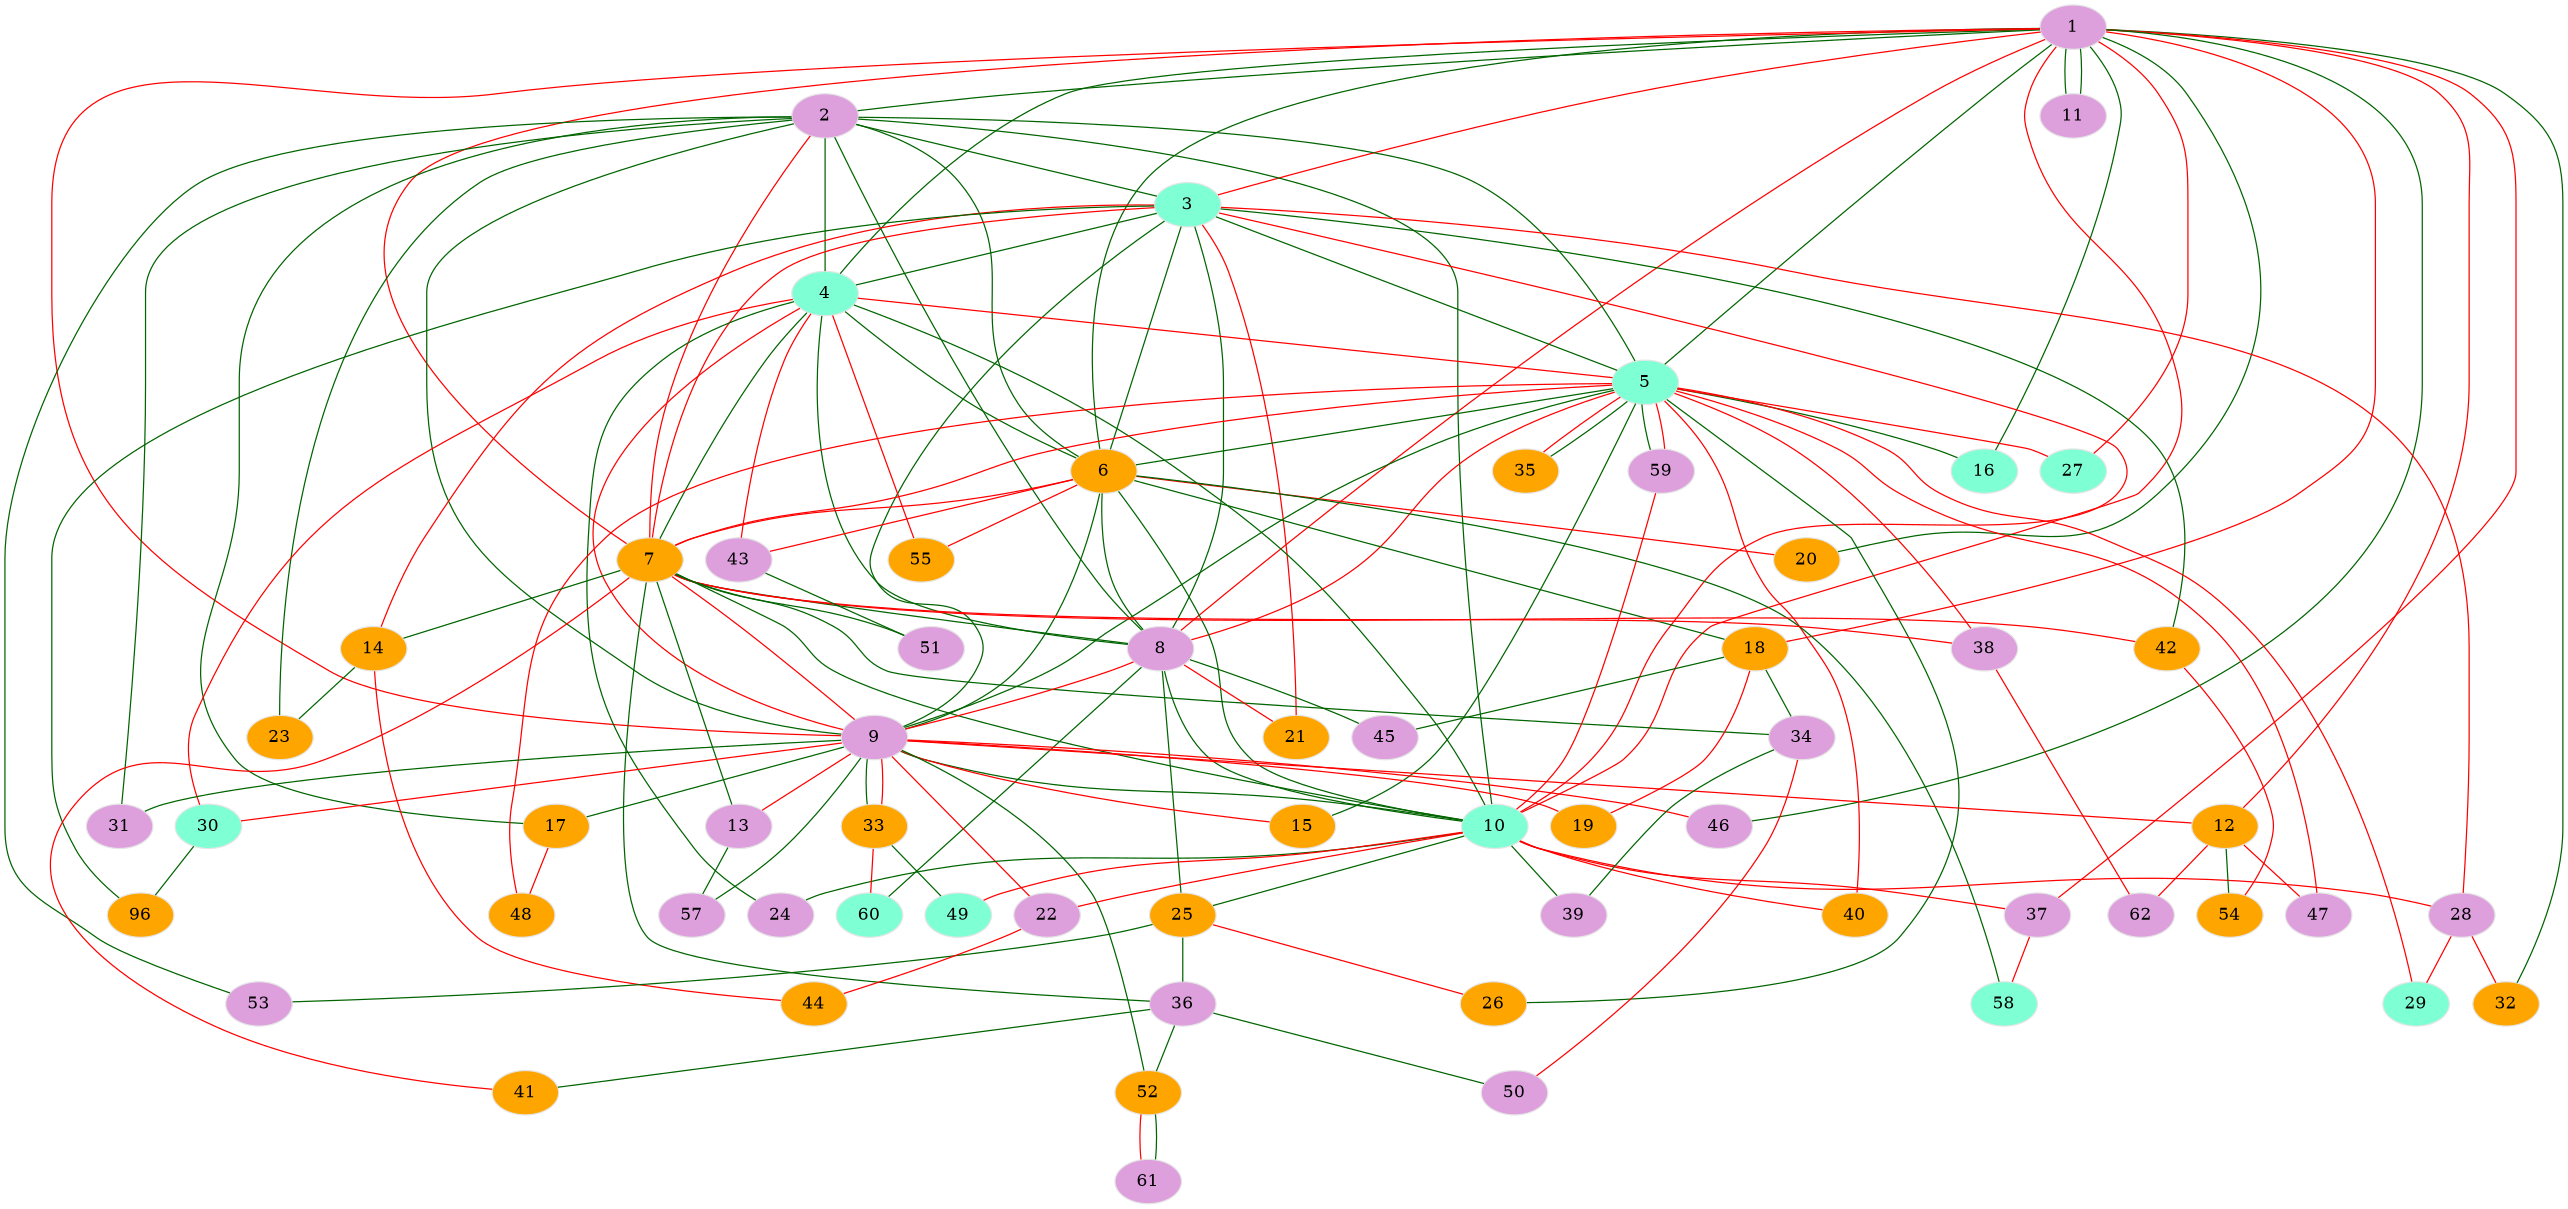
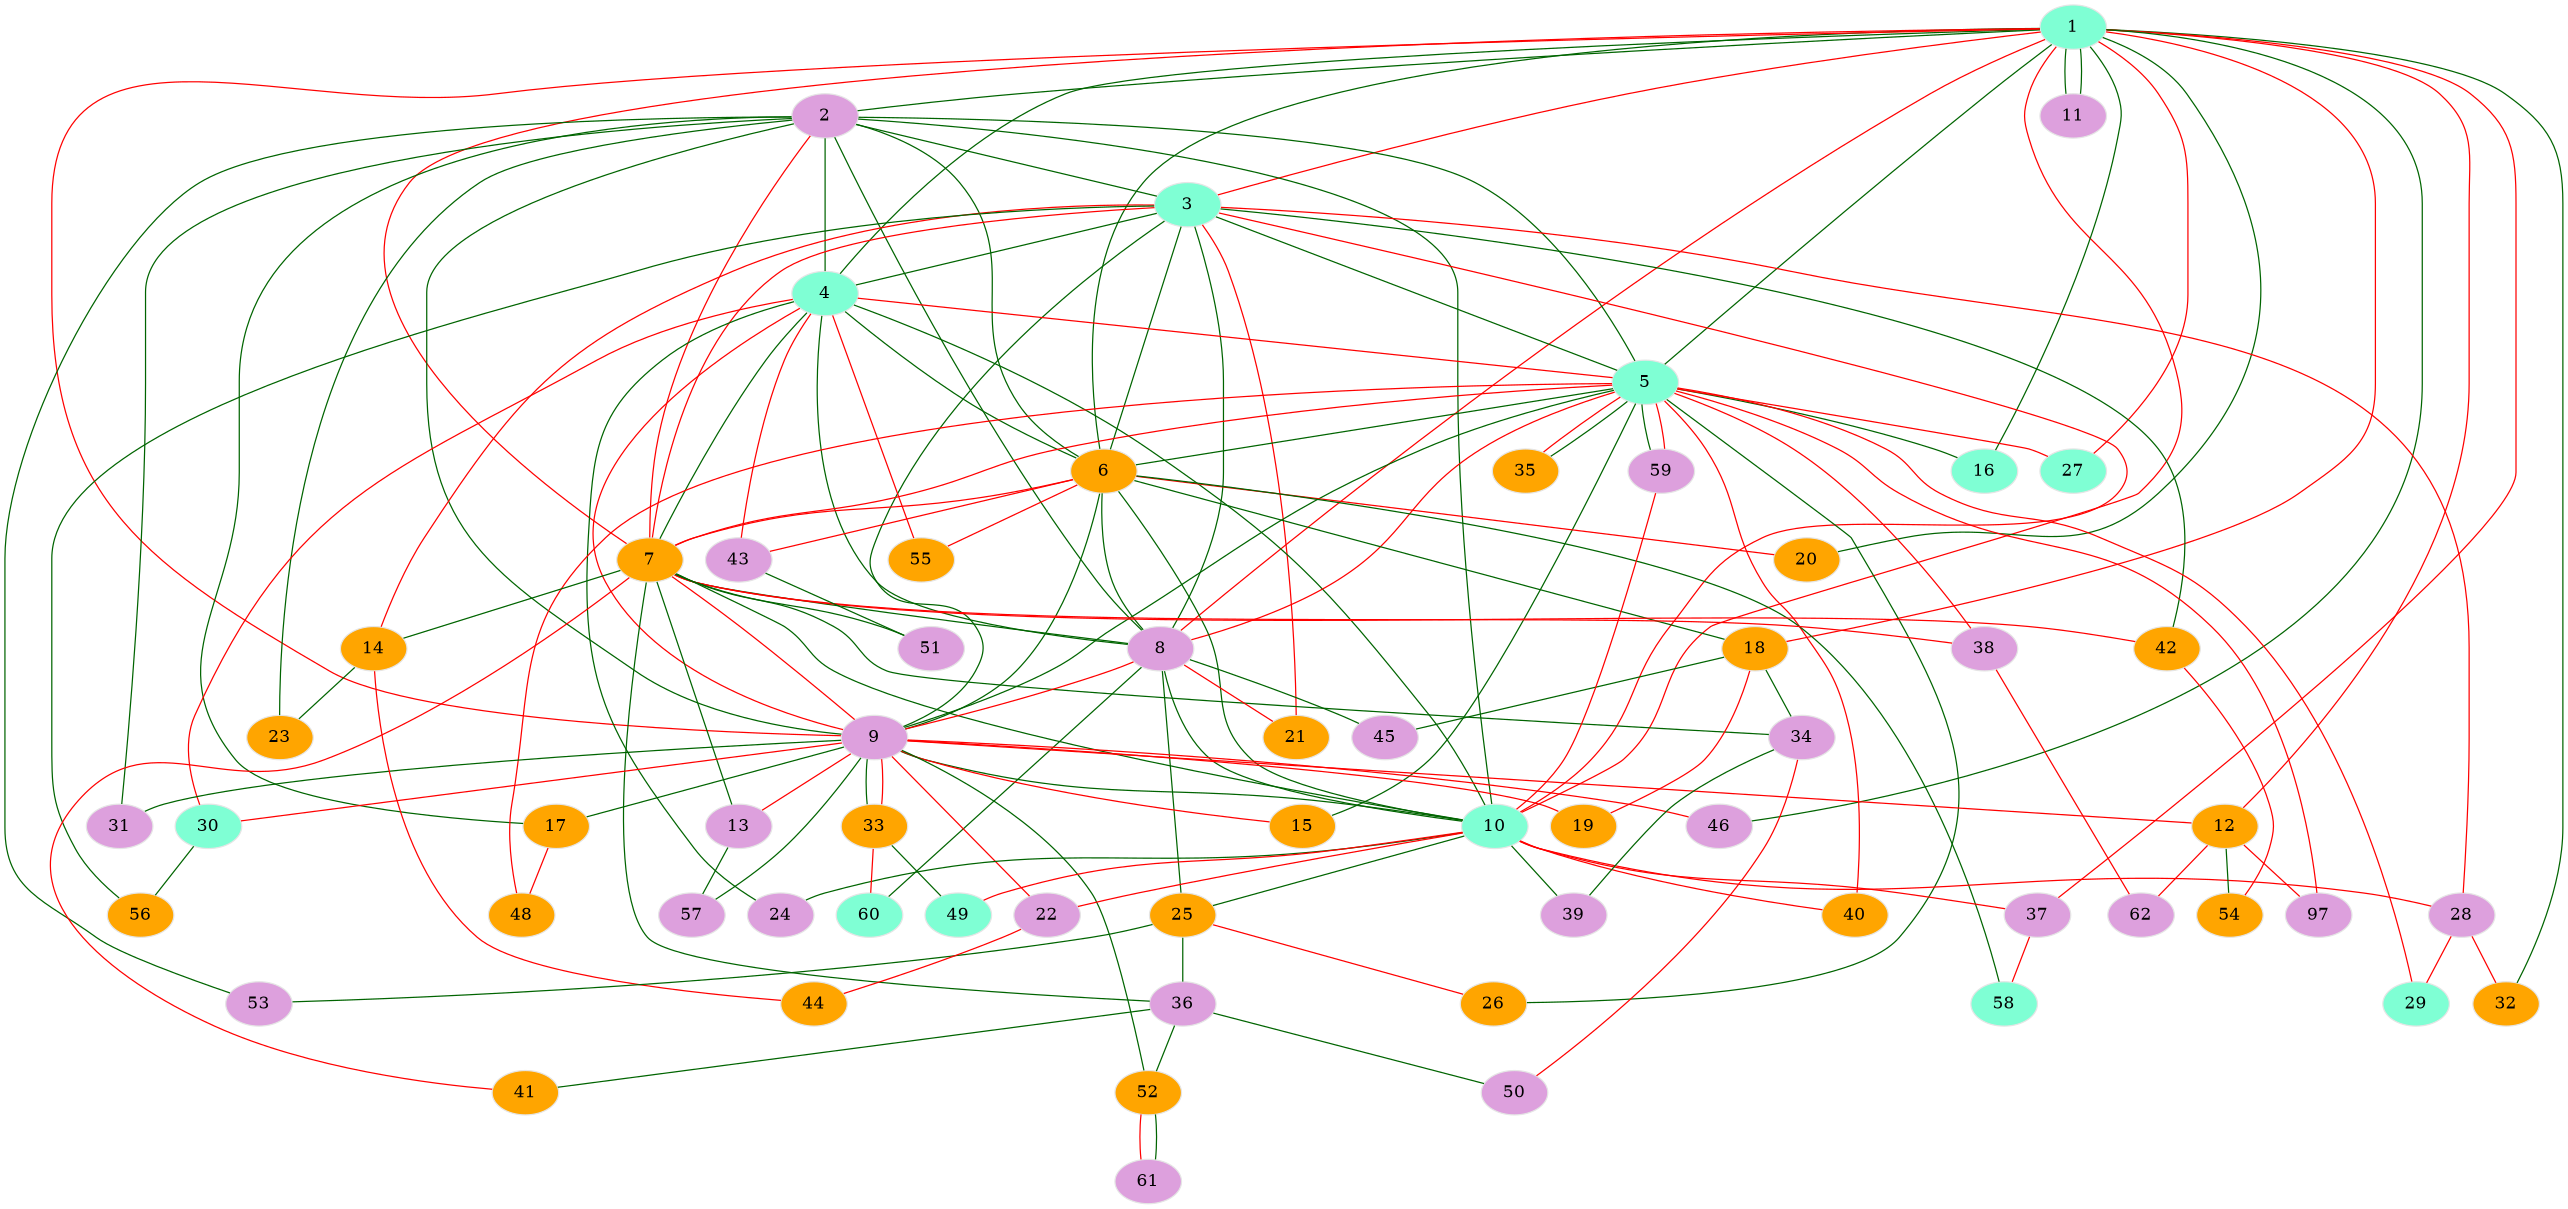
(2073, 27) -> (2073, 27)
(141, 915) -> (141, 915)
(2319, 915) -> (2319, 915)
